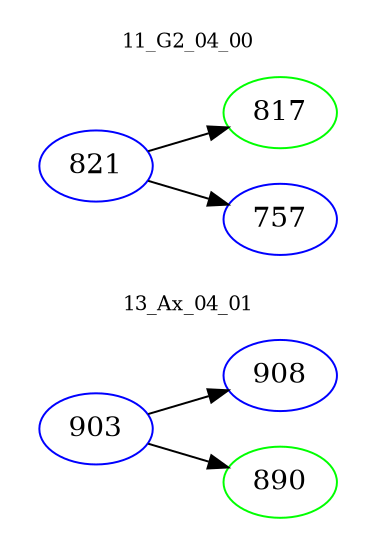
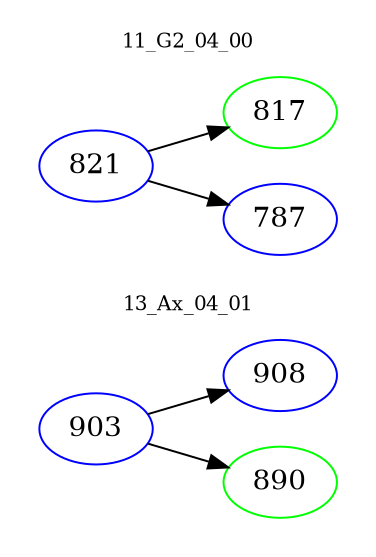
(280, 219) -> (280, 219)
